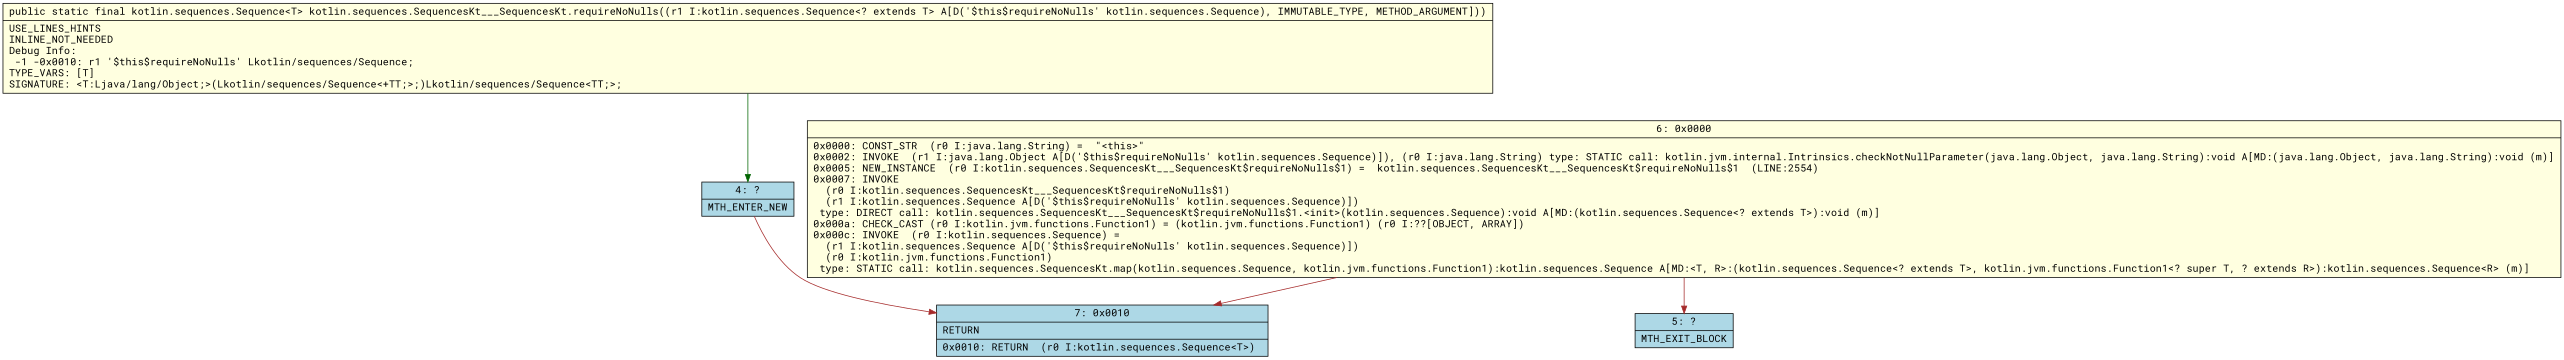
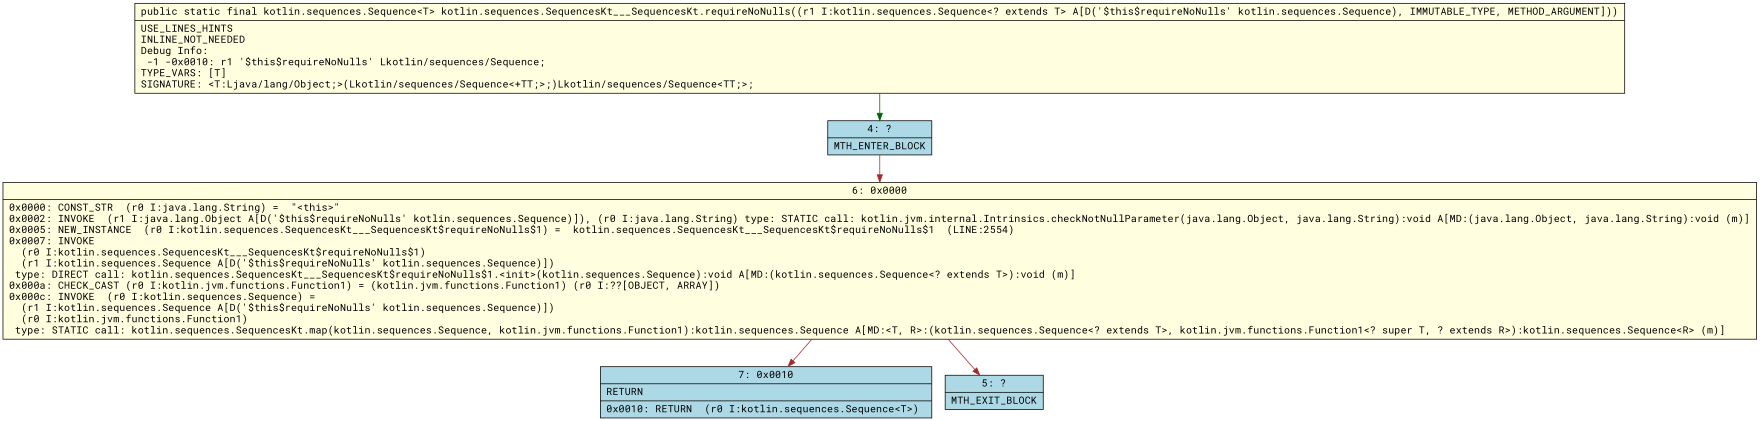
(748, 207) -> (880, 146)
(826, 289) -> (880, 165)
